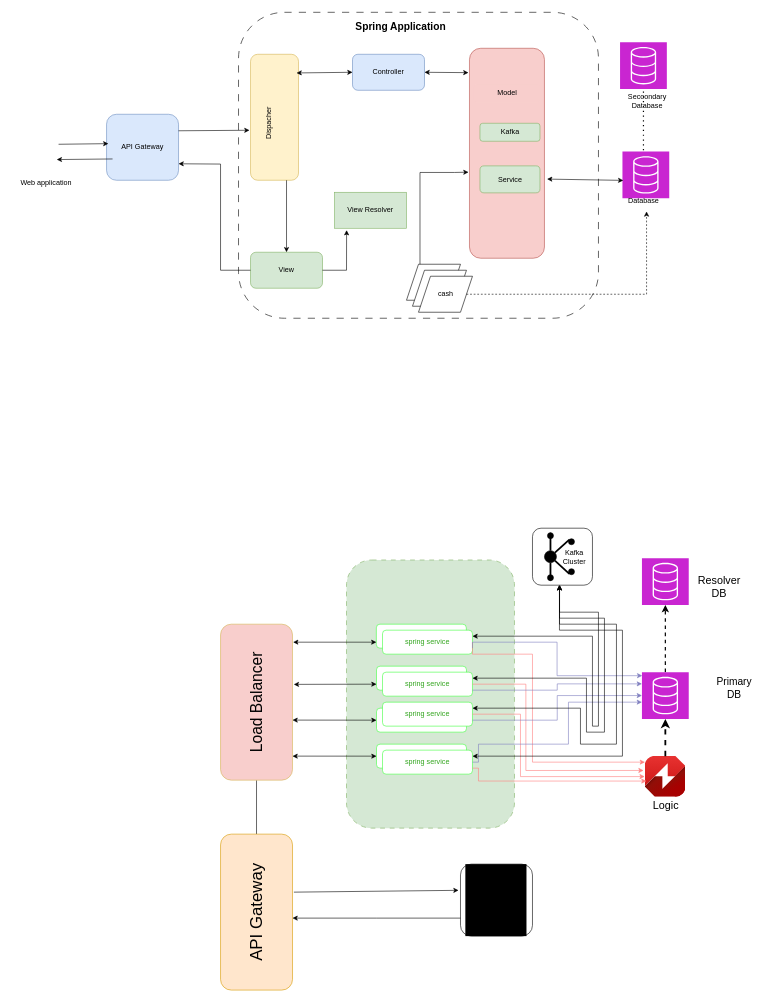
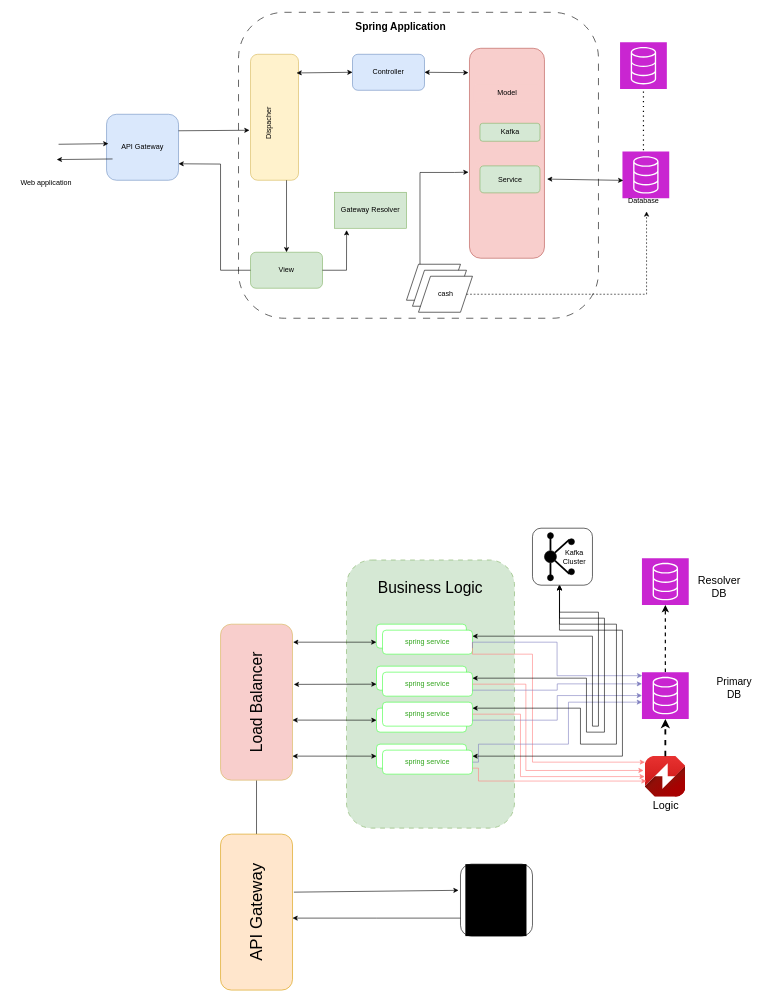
(647, 101) -> none
(371, 210) -> (371, 210)
none -> (431, 588)
